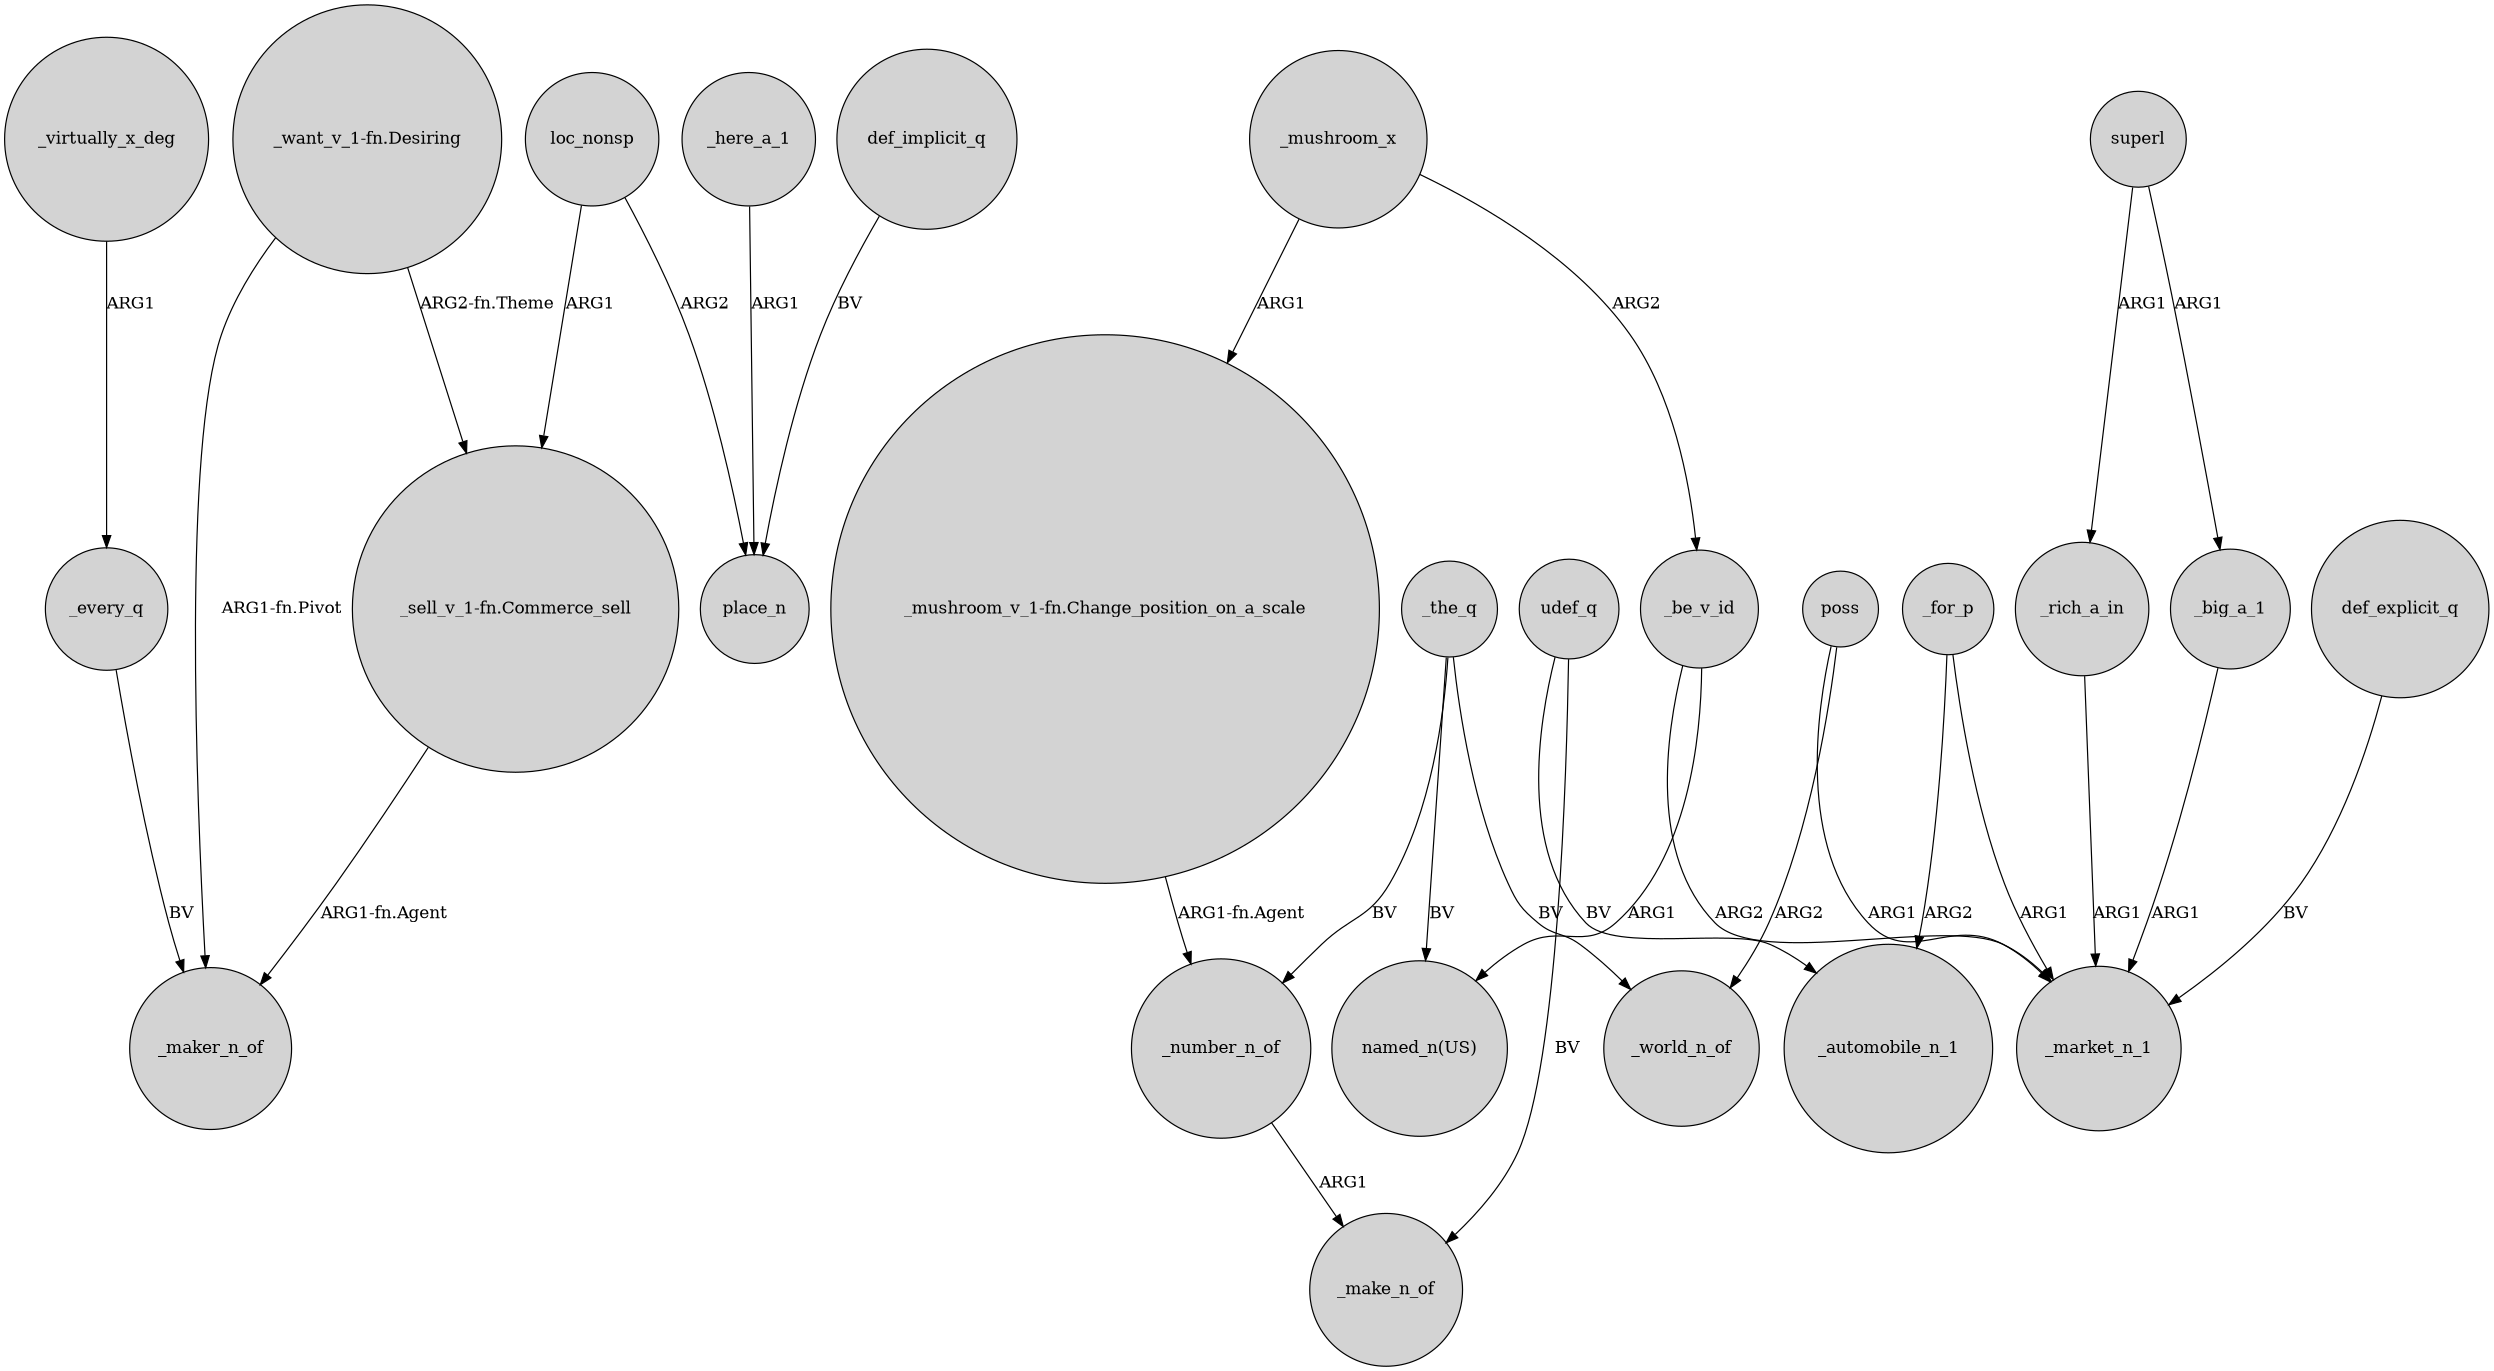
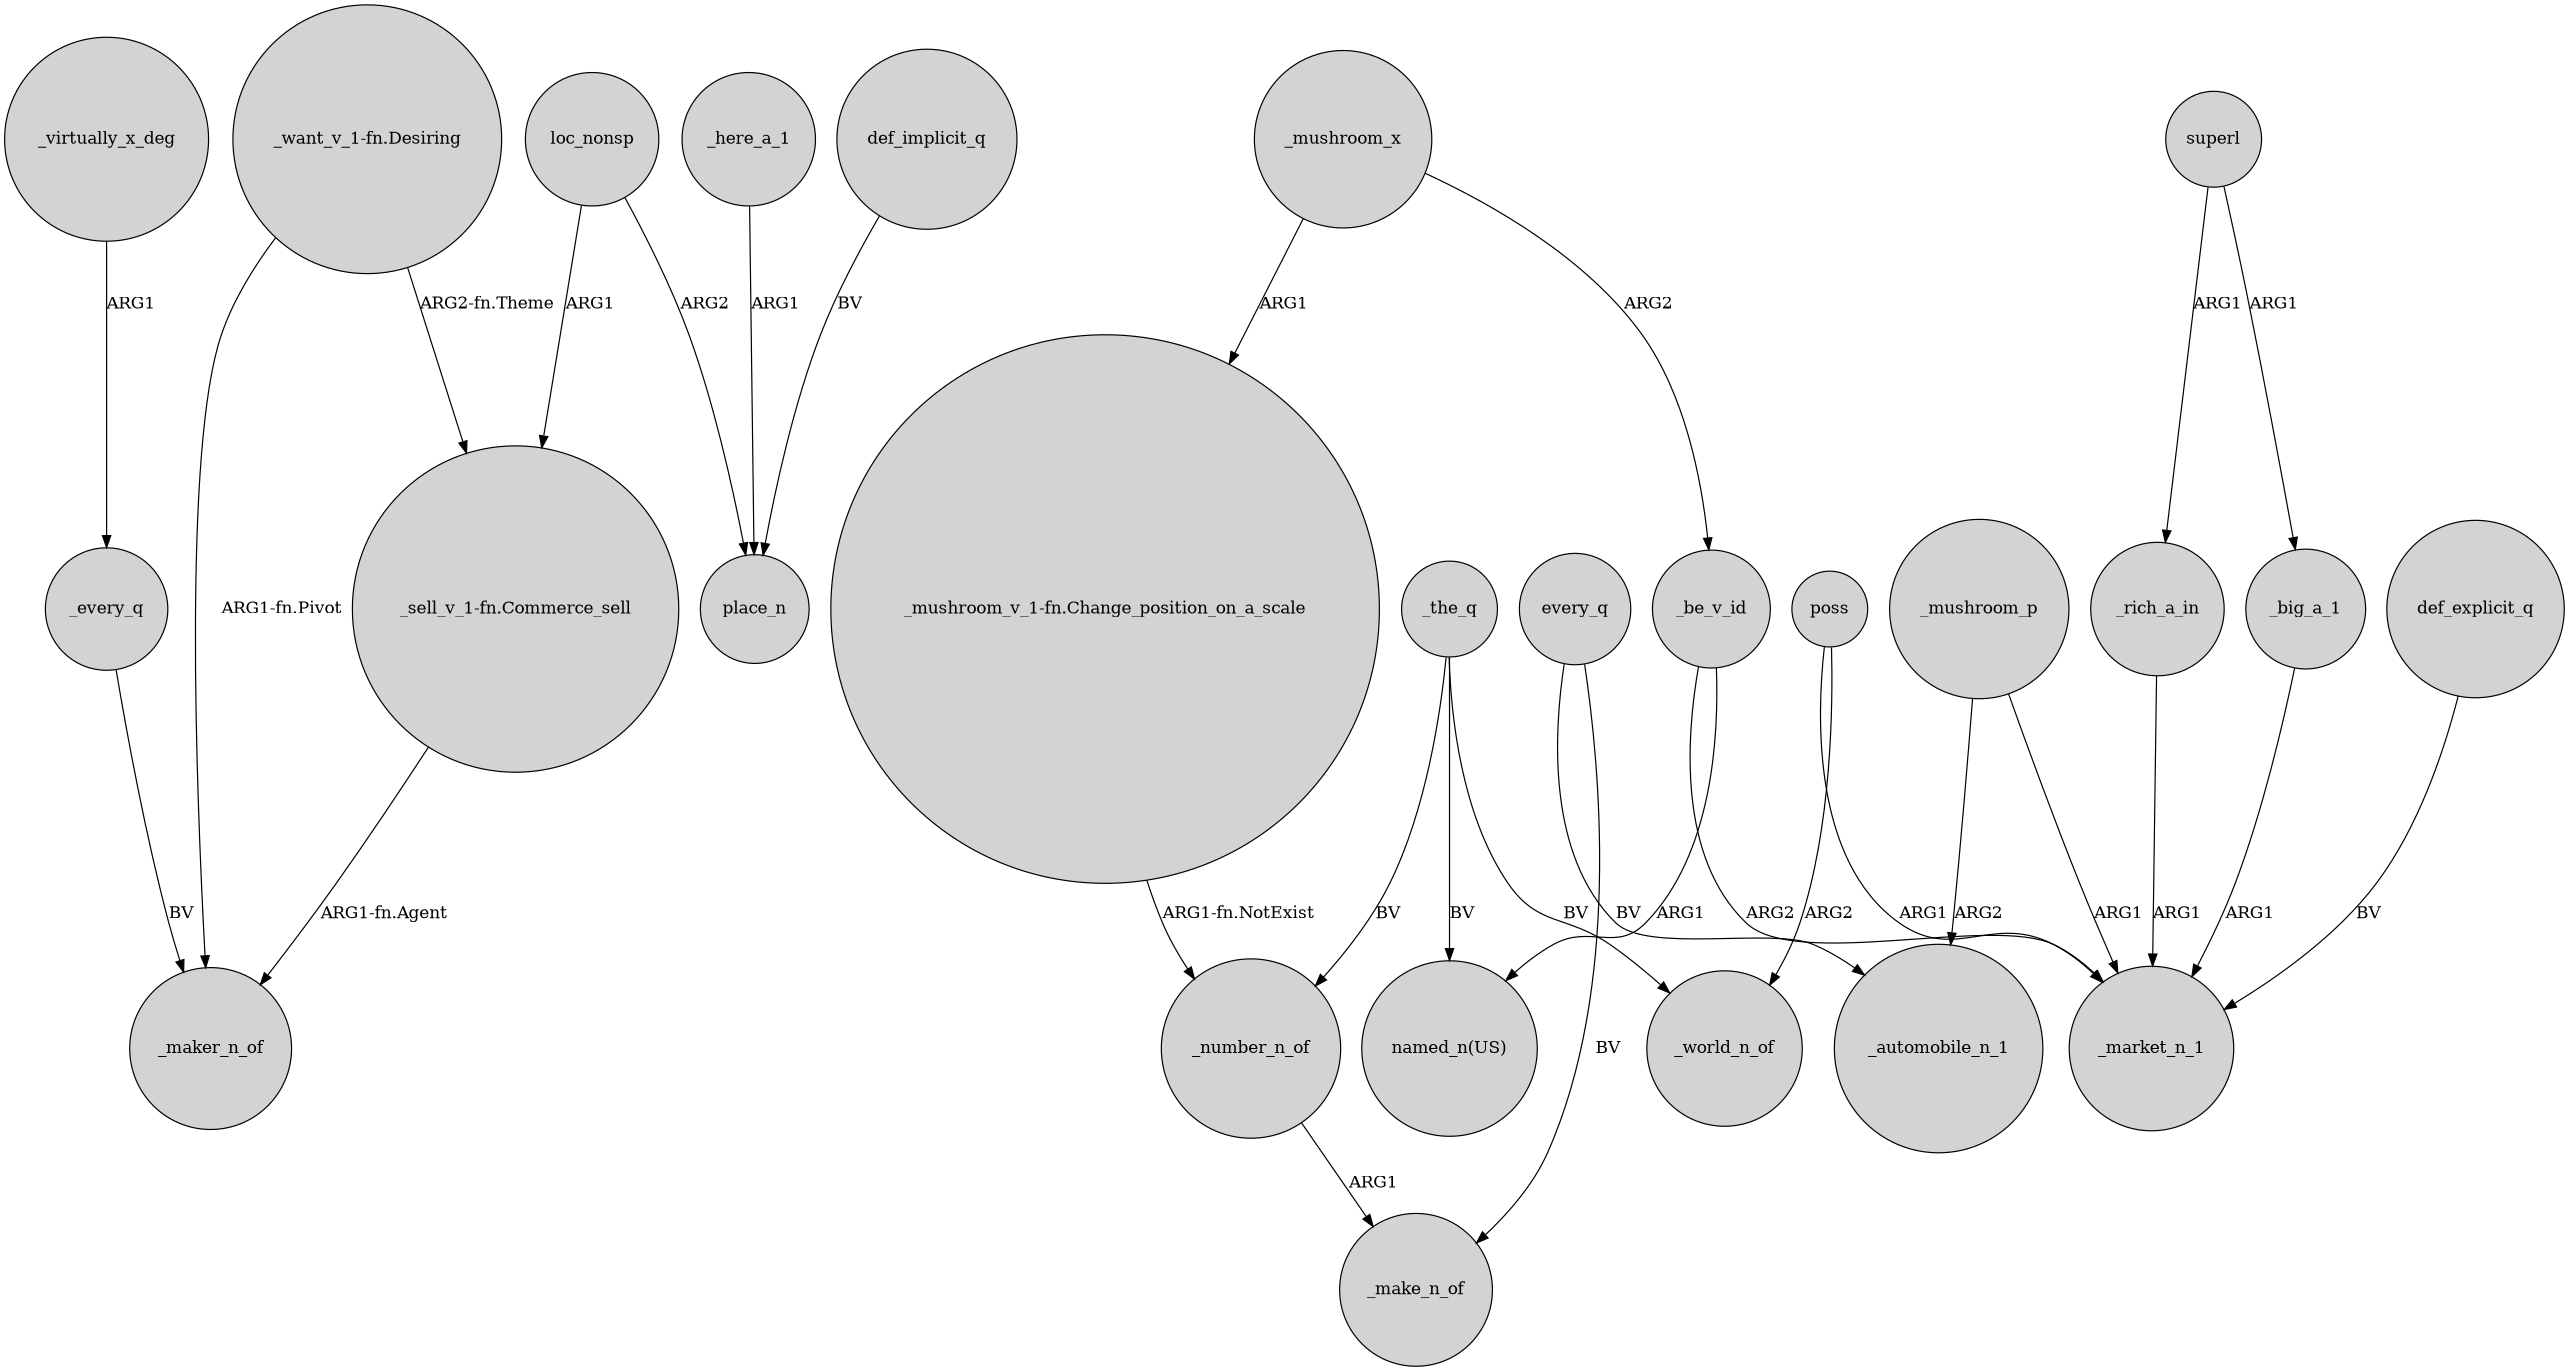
(1569, 609) -> (1575, 609)
(1948, 609) -> (1979, 609)
(1241, 914) -> (1238, 914)
